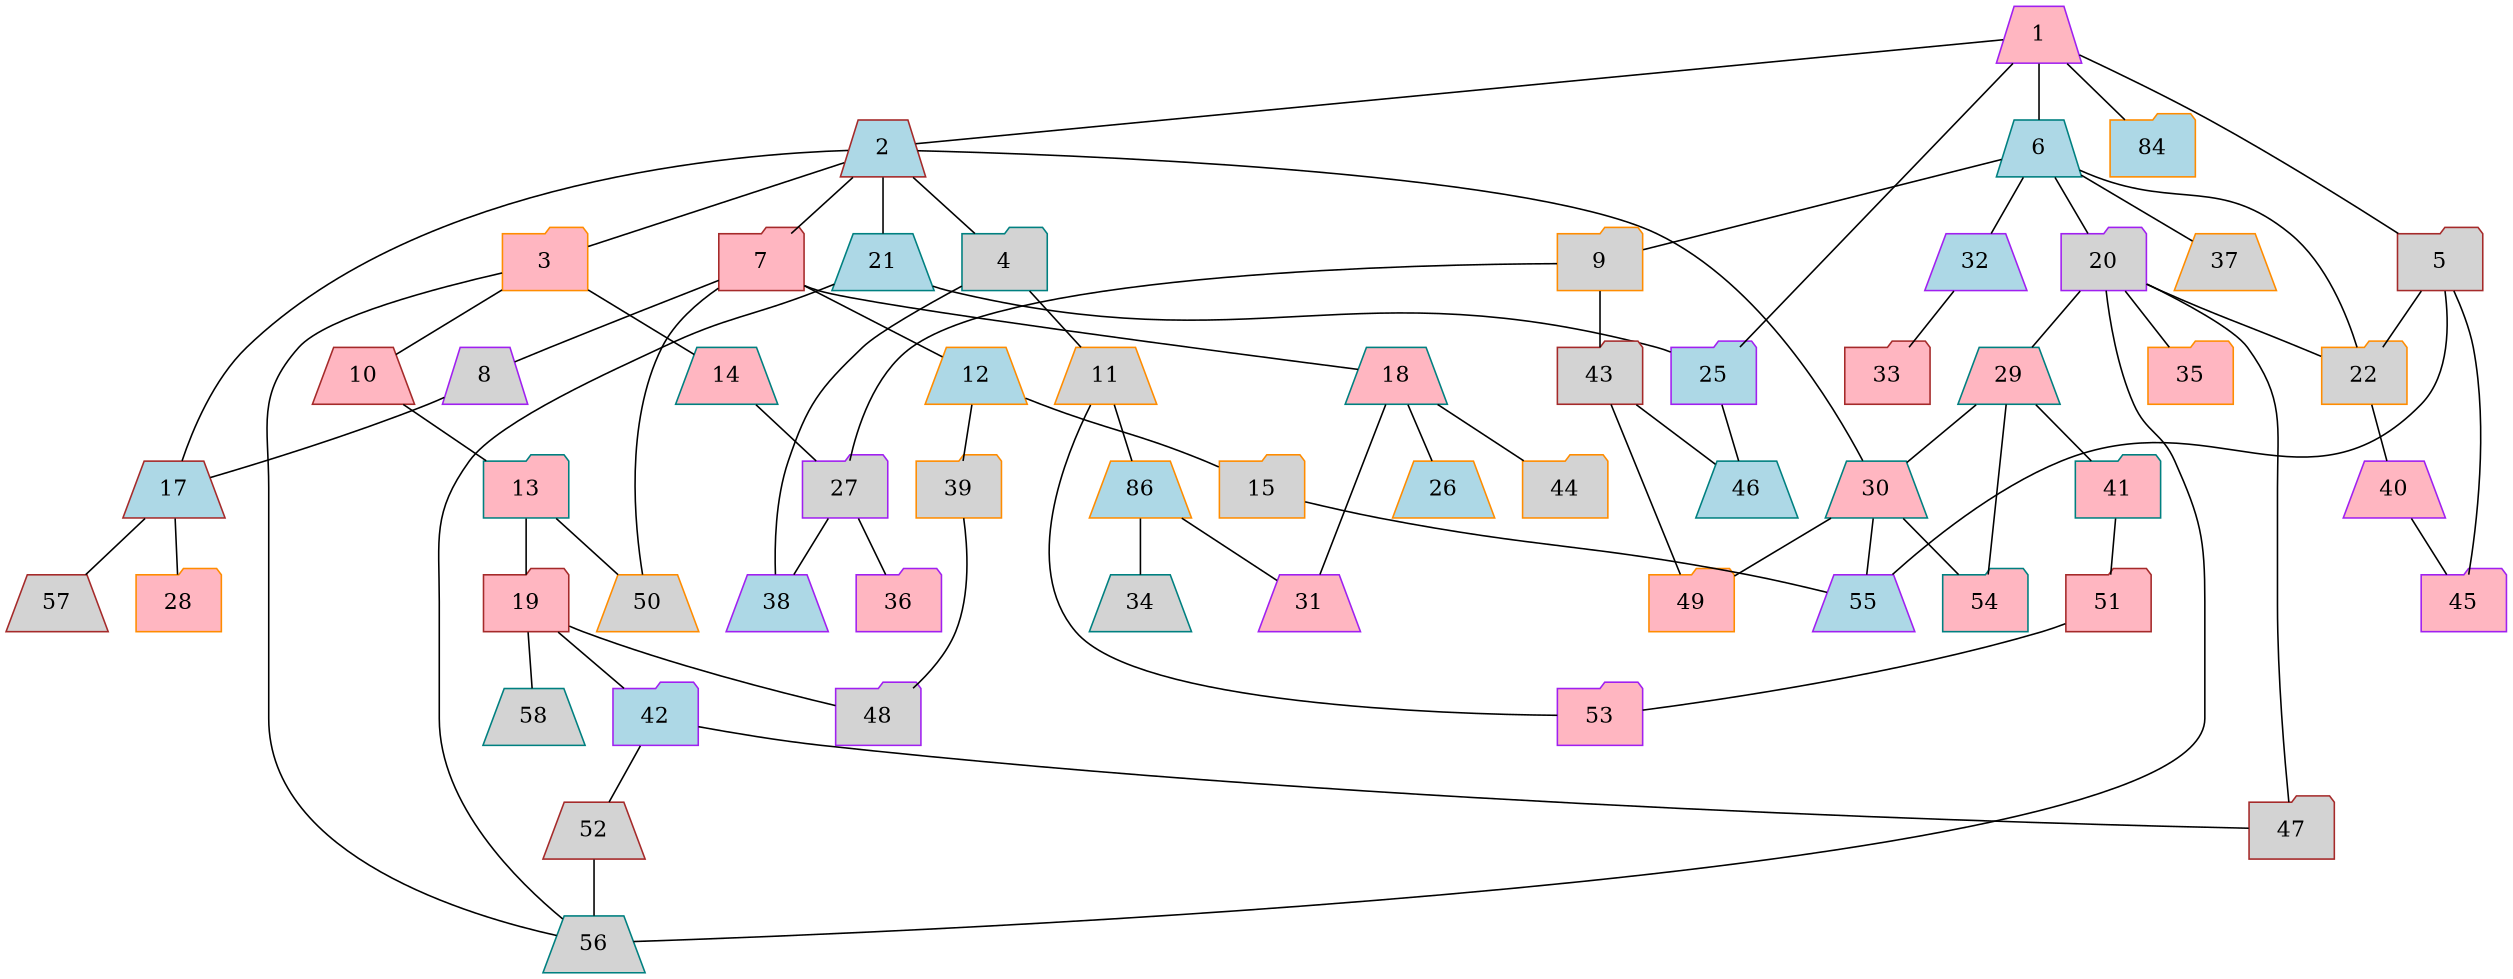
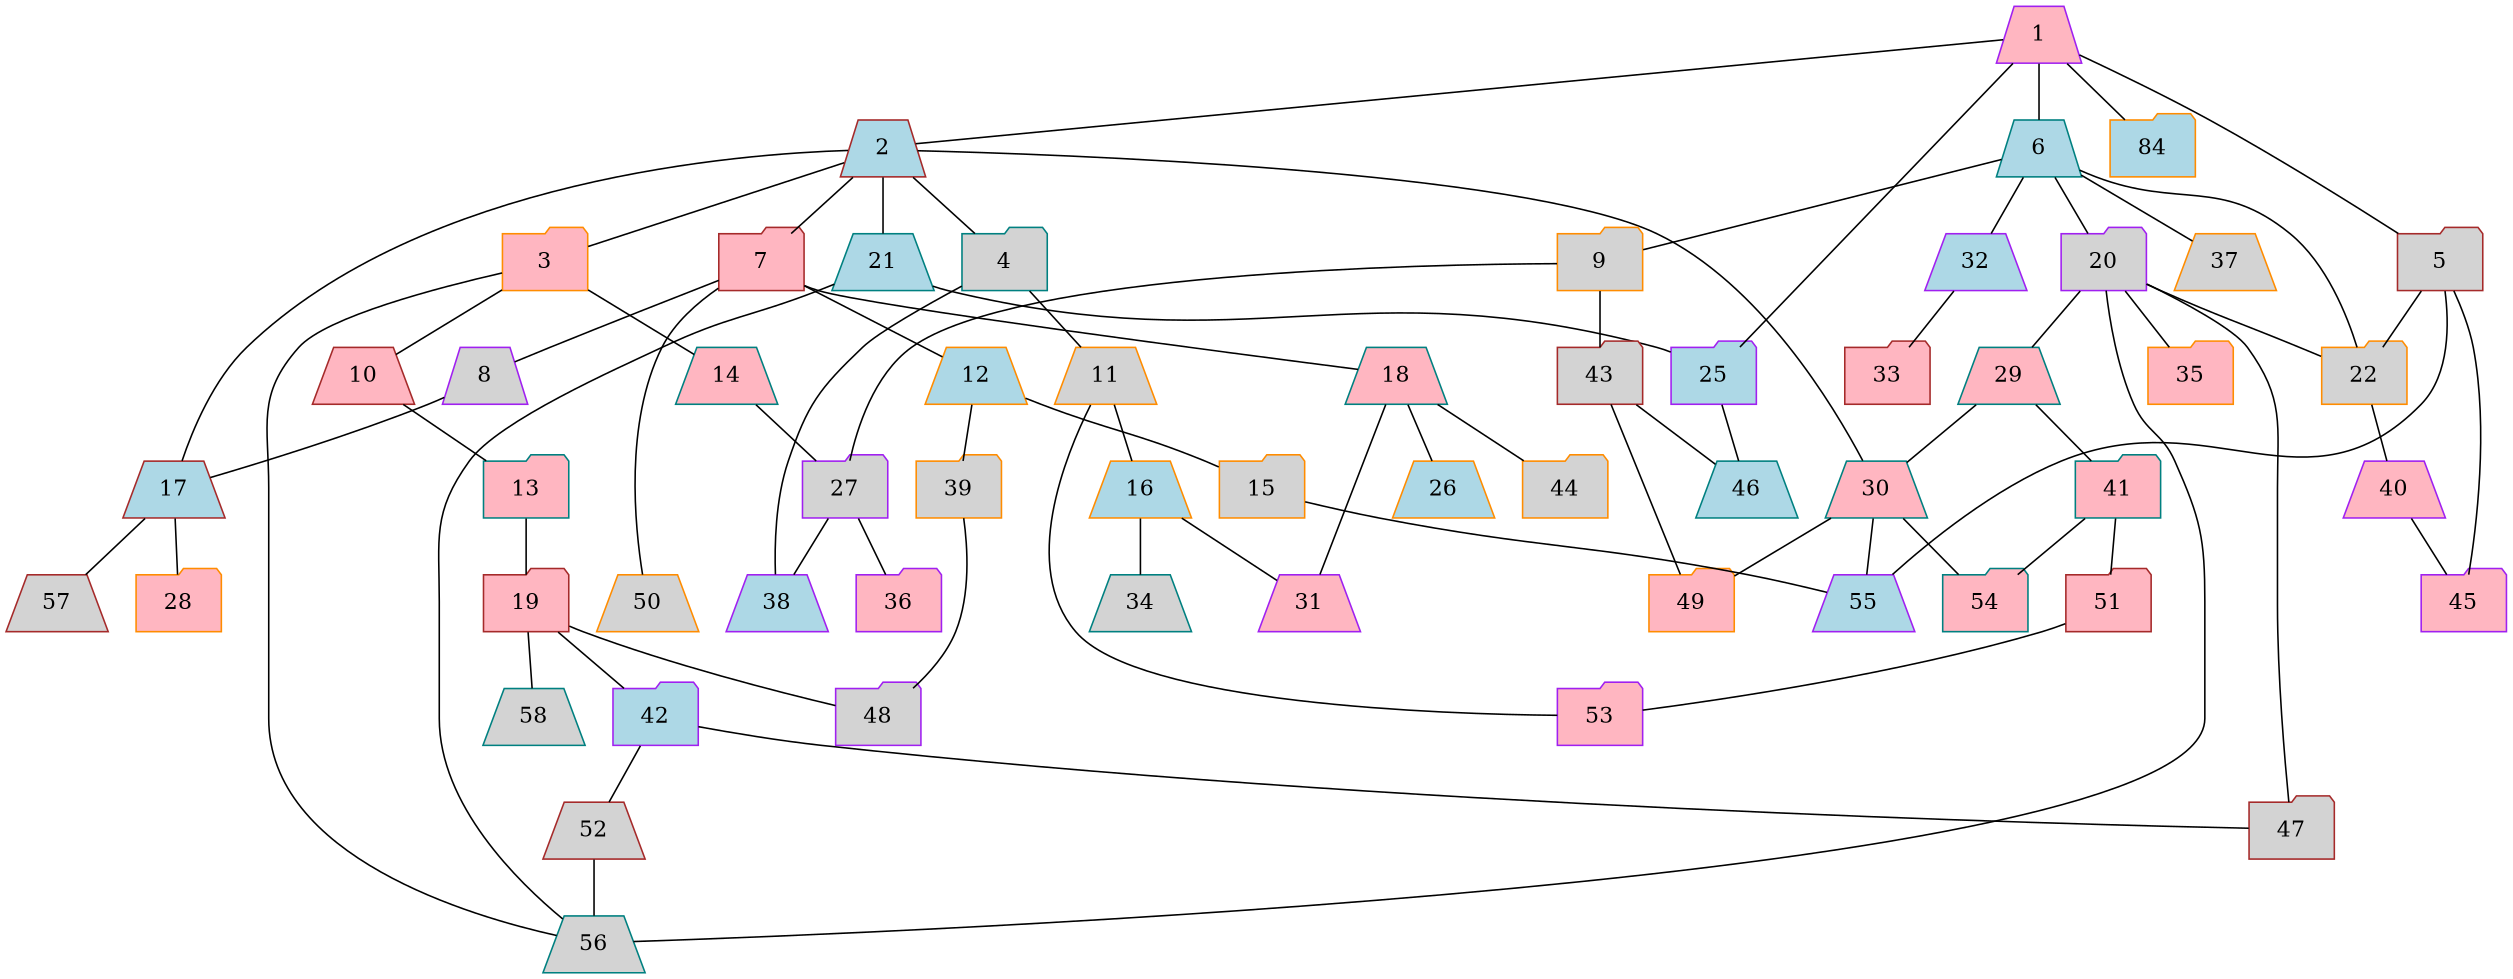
(1998, 481) -> (2051, 547)
(1140, 490) -> (1140, 490)
(587, 547) -> none
